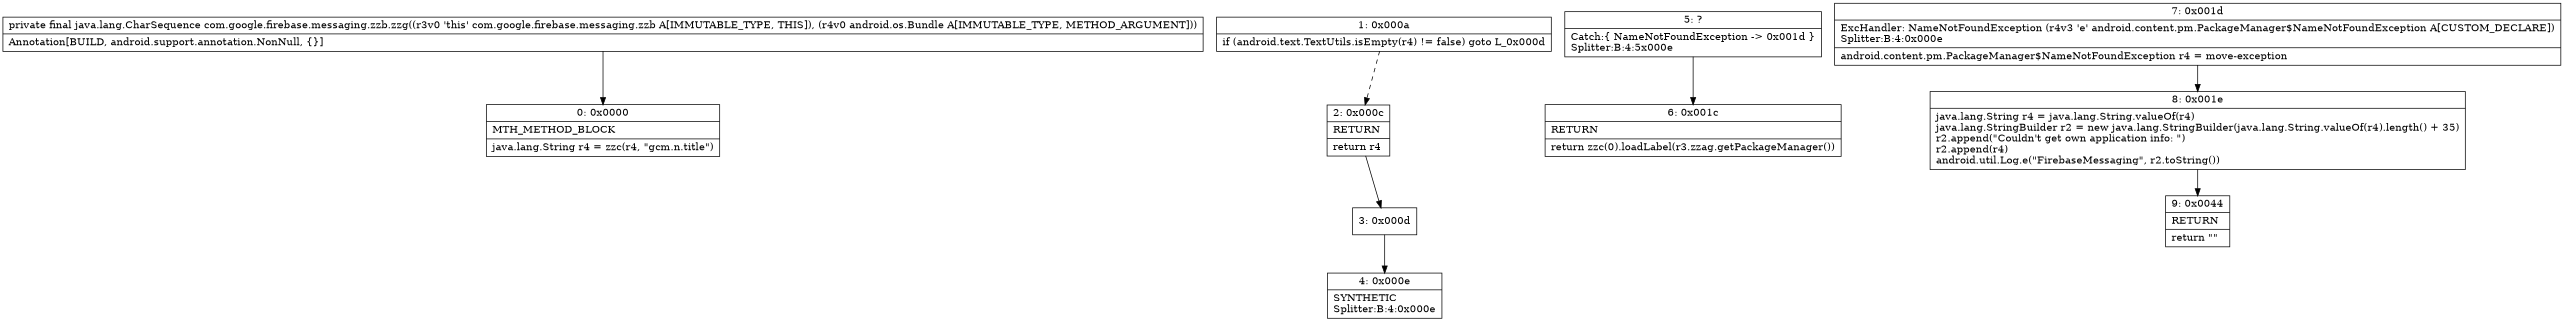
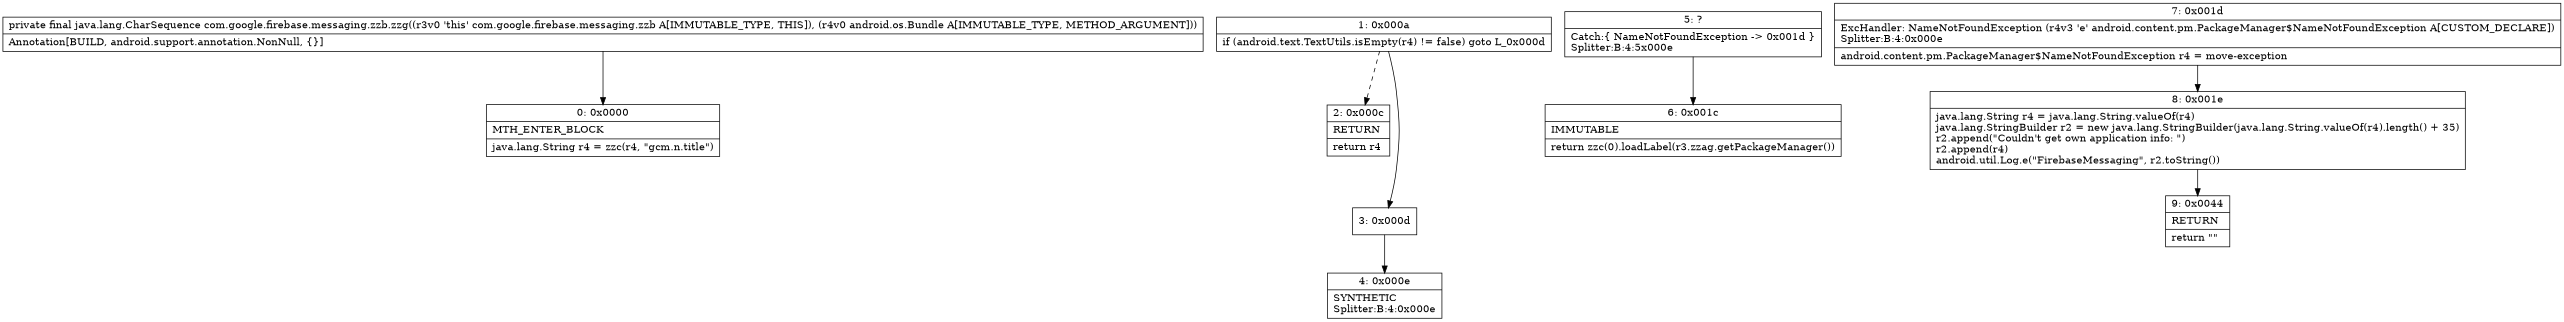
(554, 130) -> (548, 130)
(1575, 130) -> (1585, 130)
(1372, 178) -> (1399, 126)
